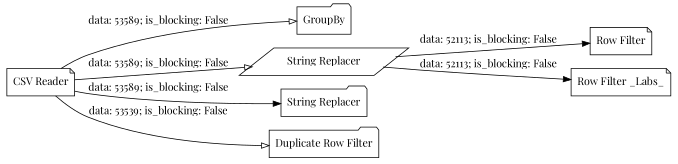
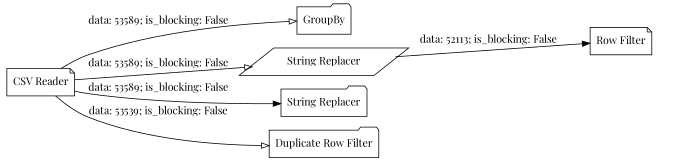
(621, 82) -> none
